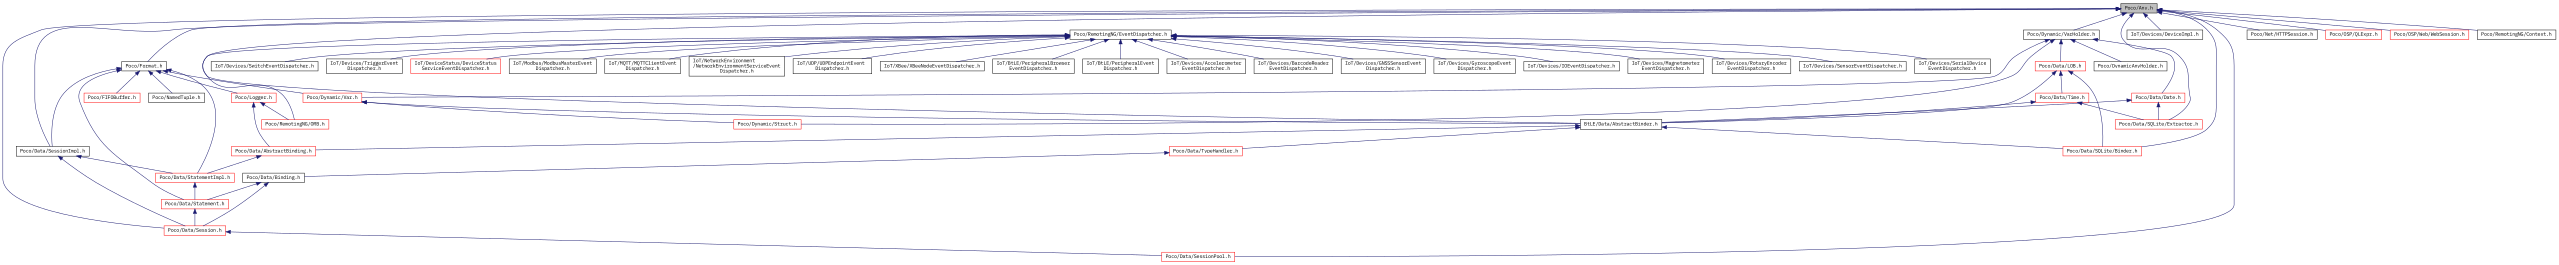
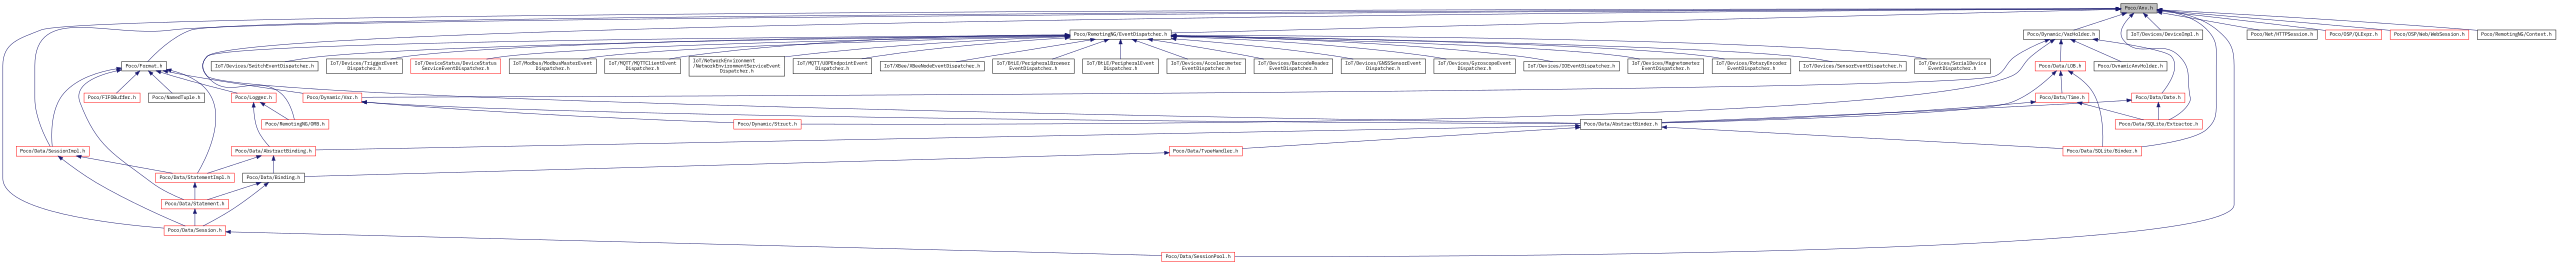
none -> (1644, 21)
(832, 66) -> (832, 66)
(1621, 124) -> (1621, 124)
(53, 151) -> (53, 151)
none -> (274, 167)
